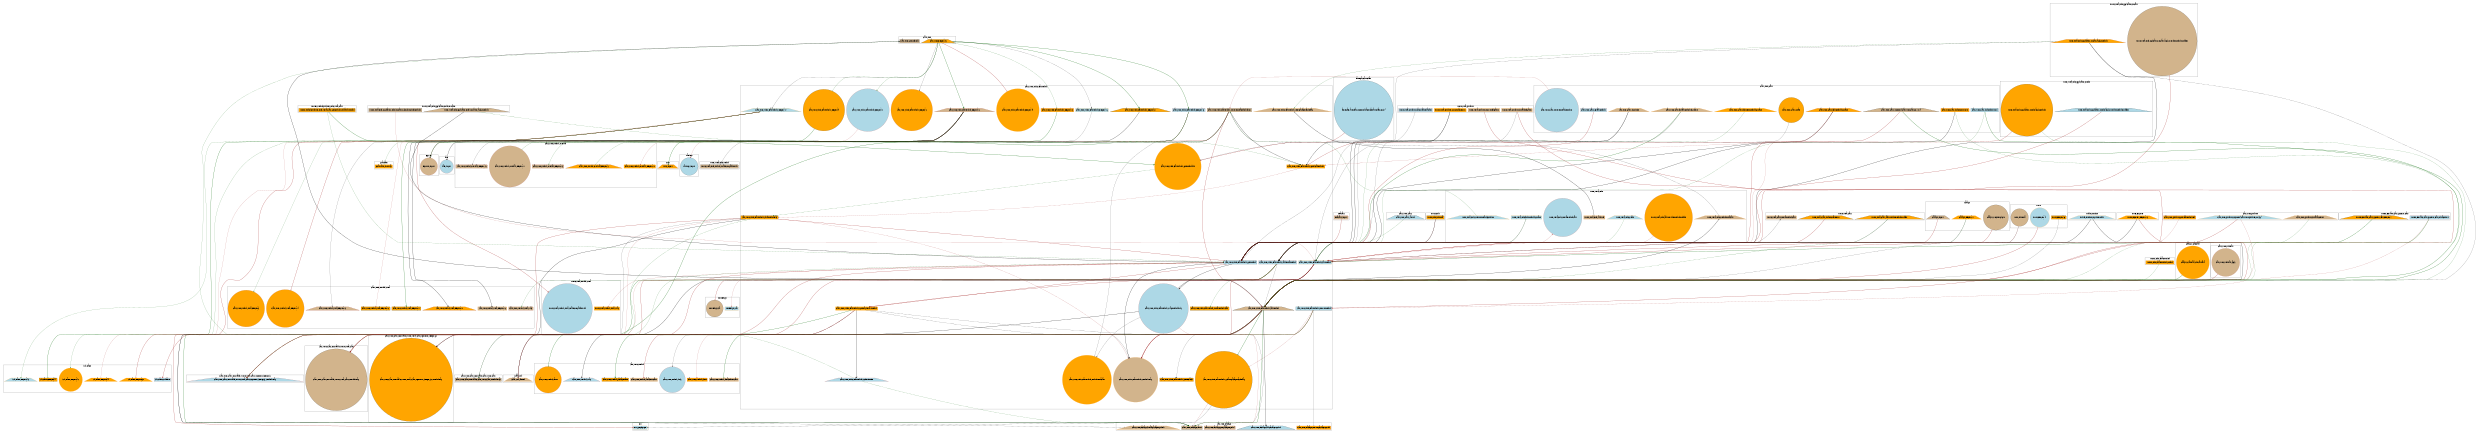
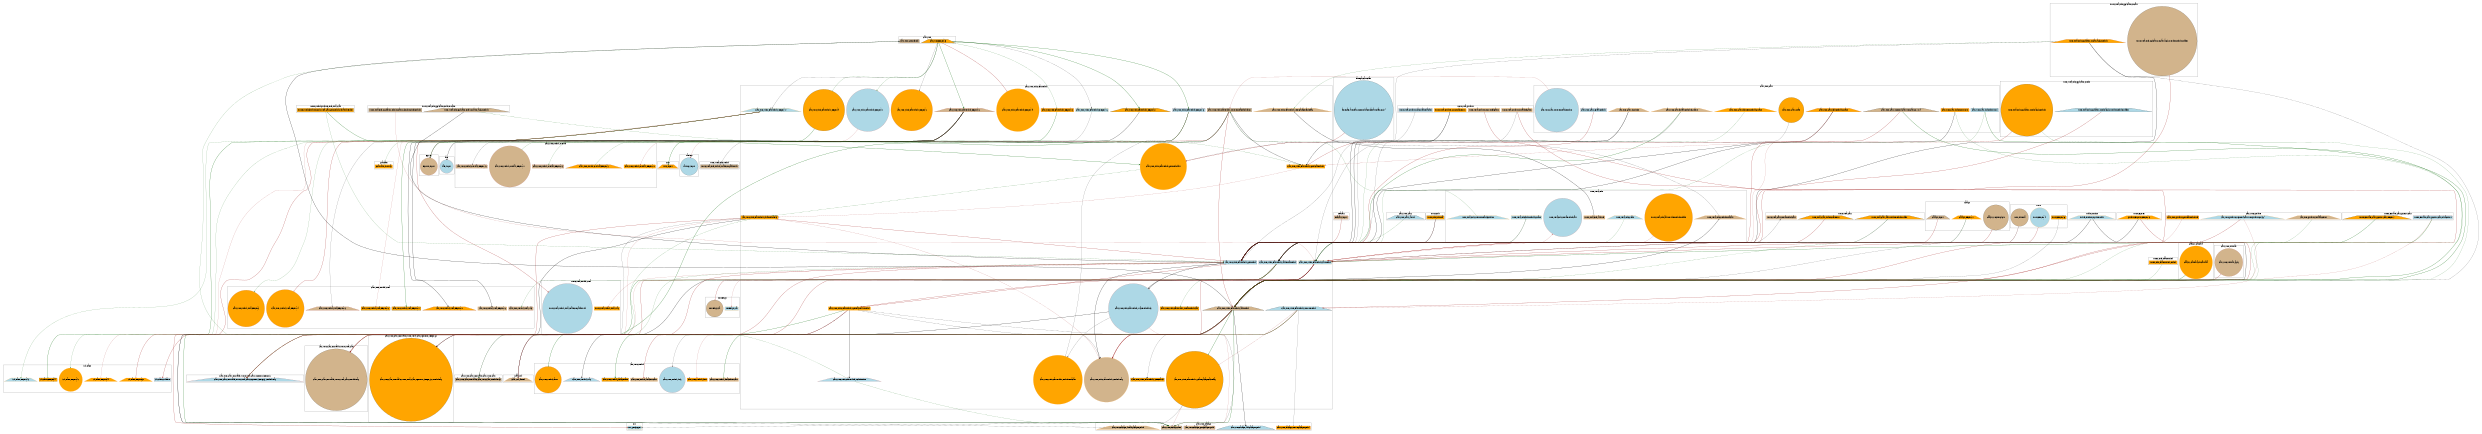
(2138, 217) -> (2139, 217)
(1314, 309) -> (1299, 309)
